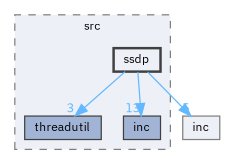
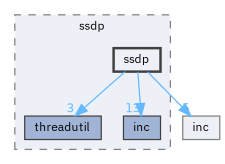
(93, 27) -> (93, 27)
